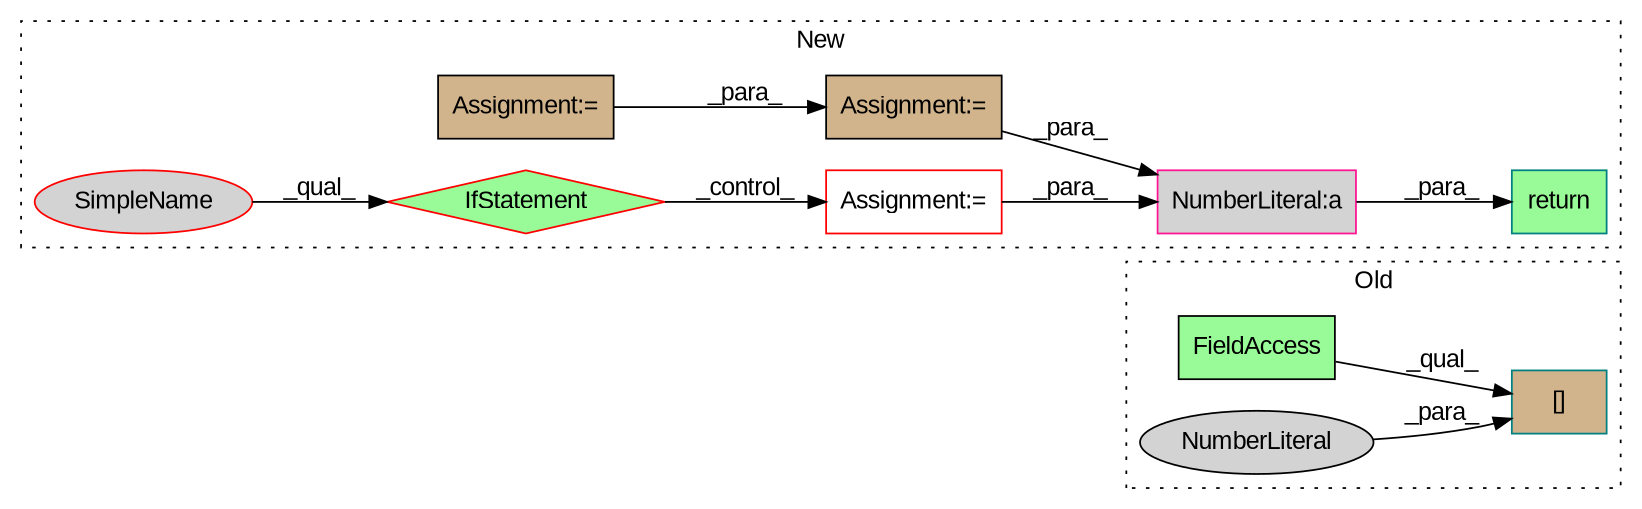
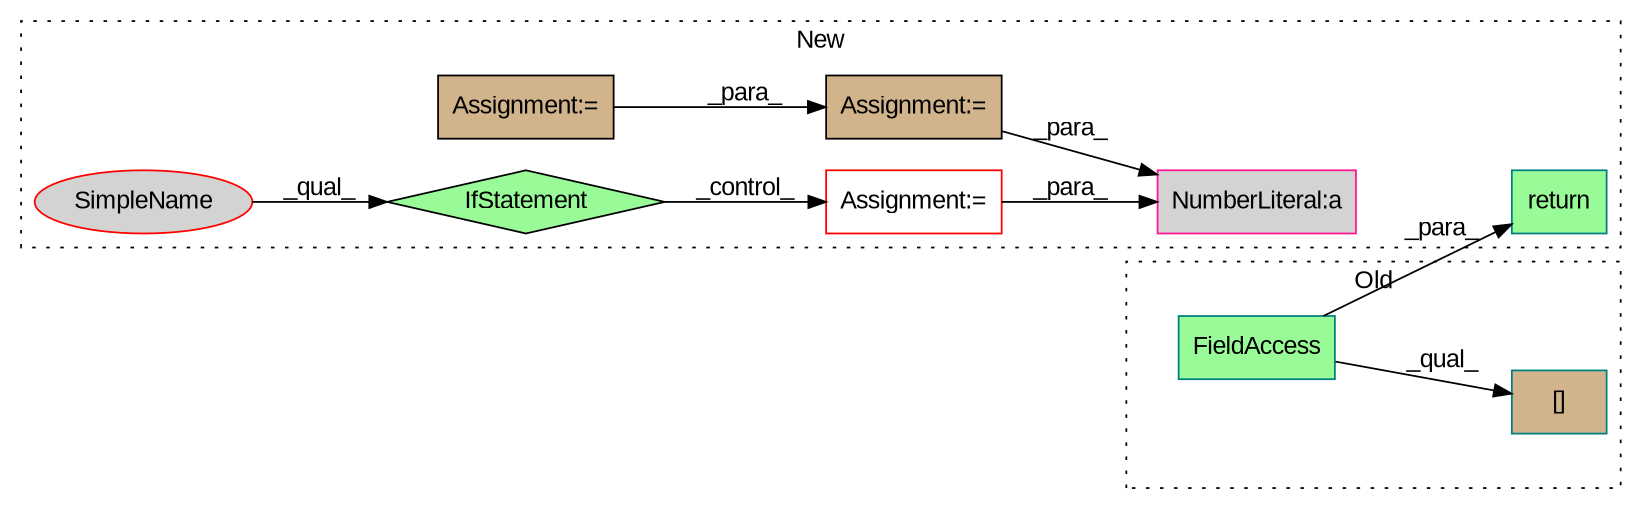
(526, 202) -> (526, 202)
(1425, 202) -> (1409, 274)
(1257, 348) -> (1257, 348)
(1257, 442) -> none
